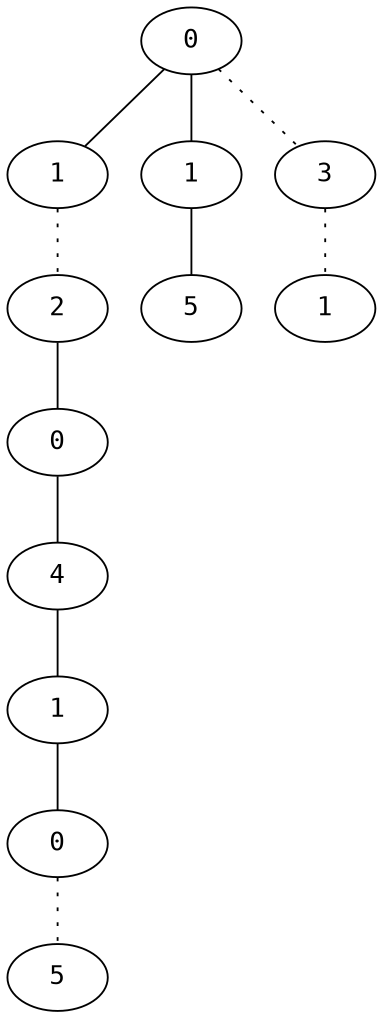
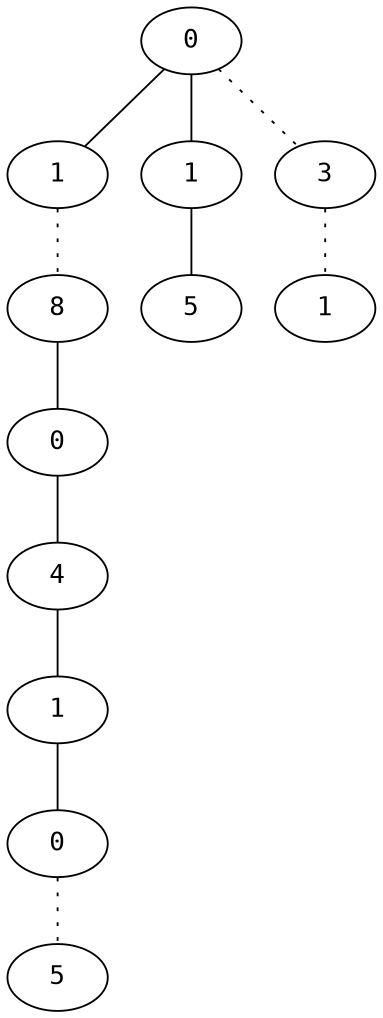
(58, 308) -> (58, 308)
